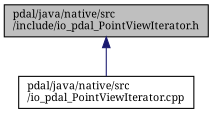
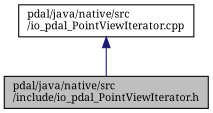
(106, 62) -> (106, 62)
